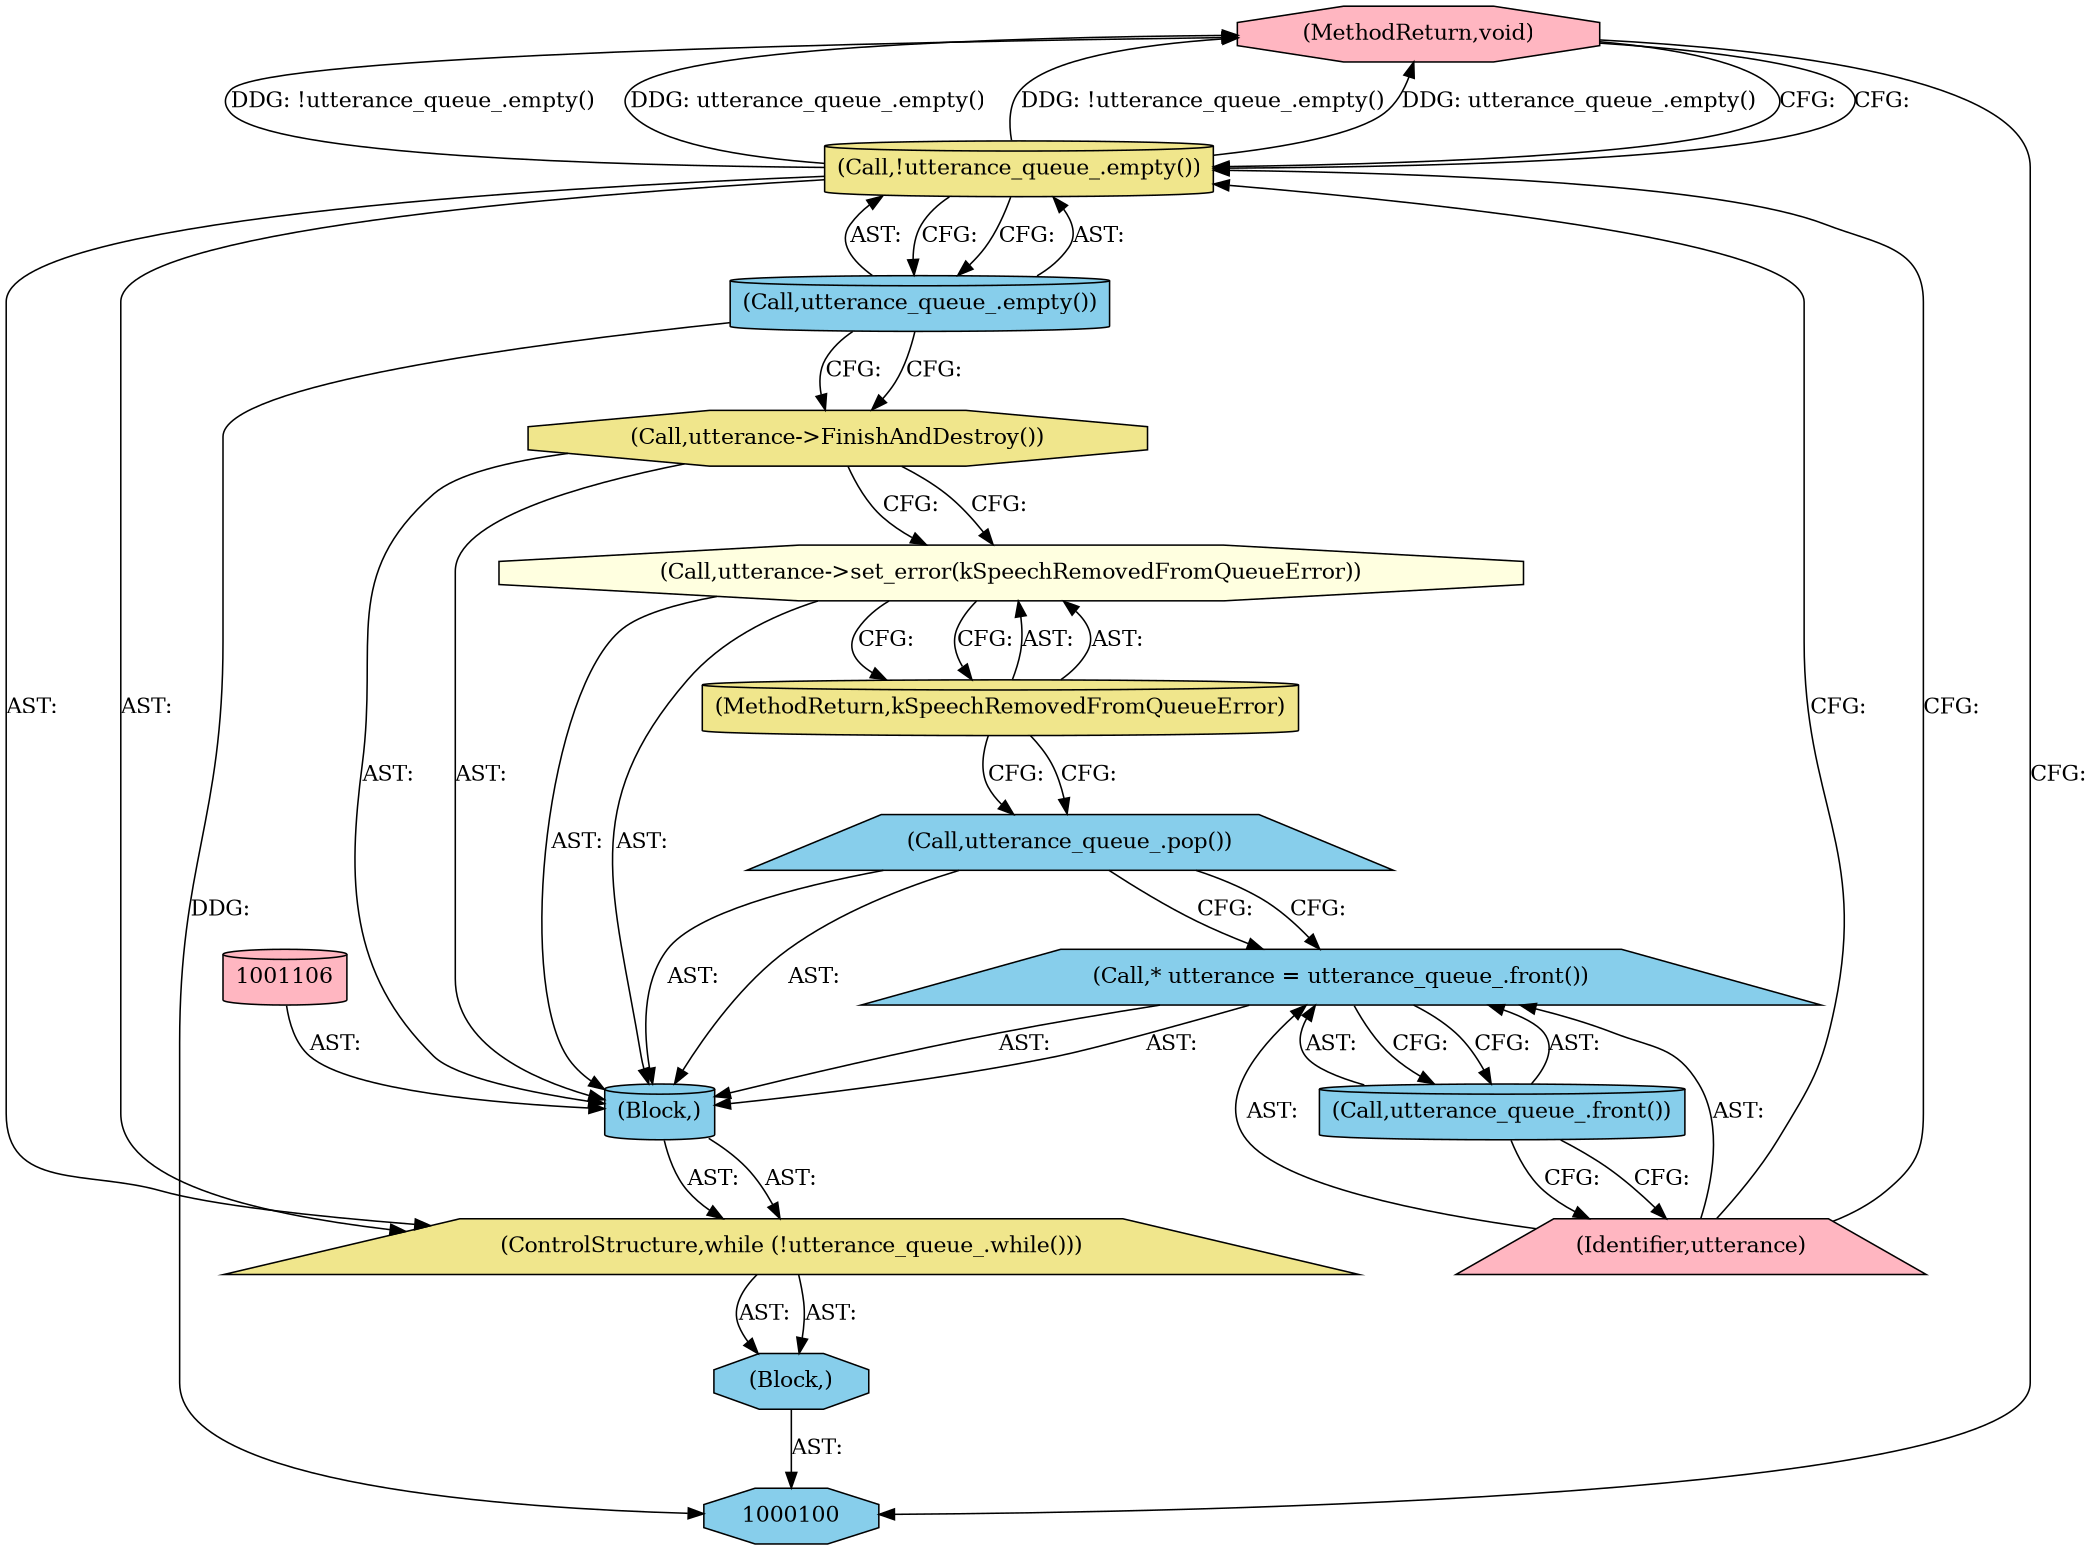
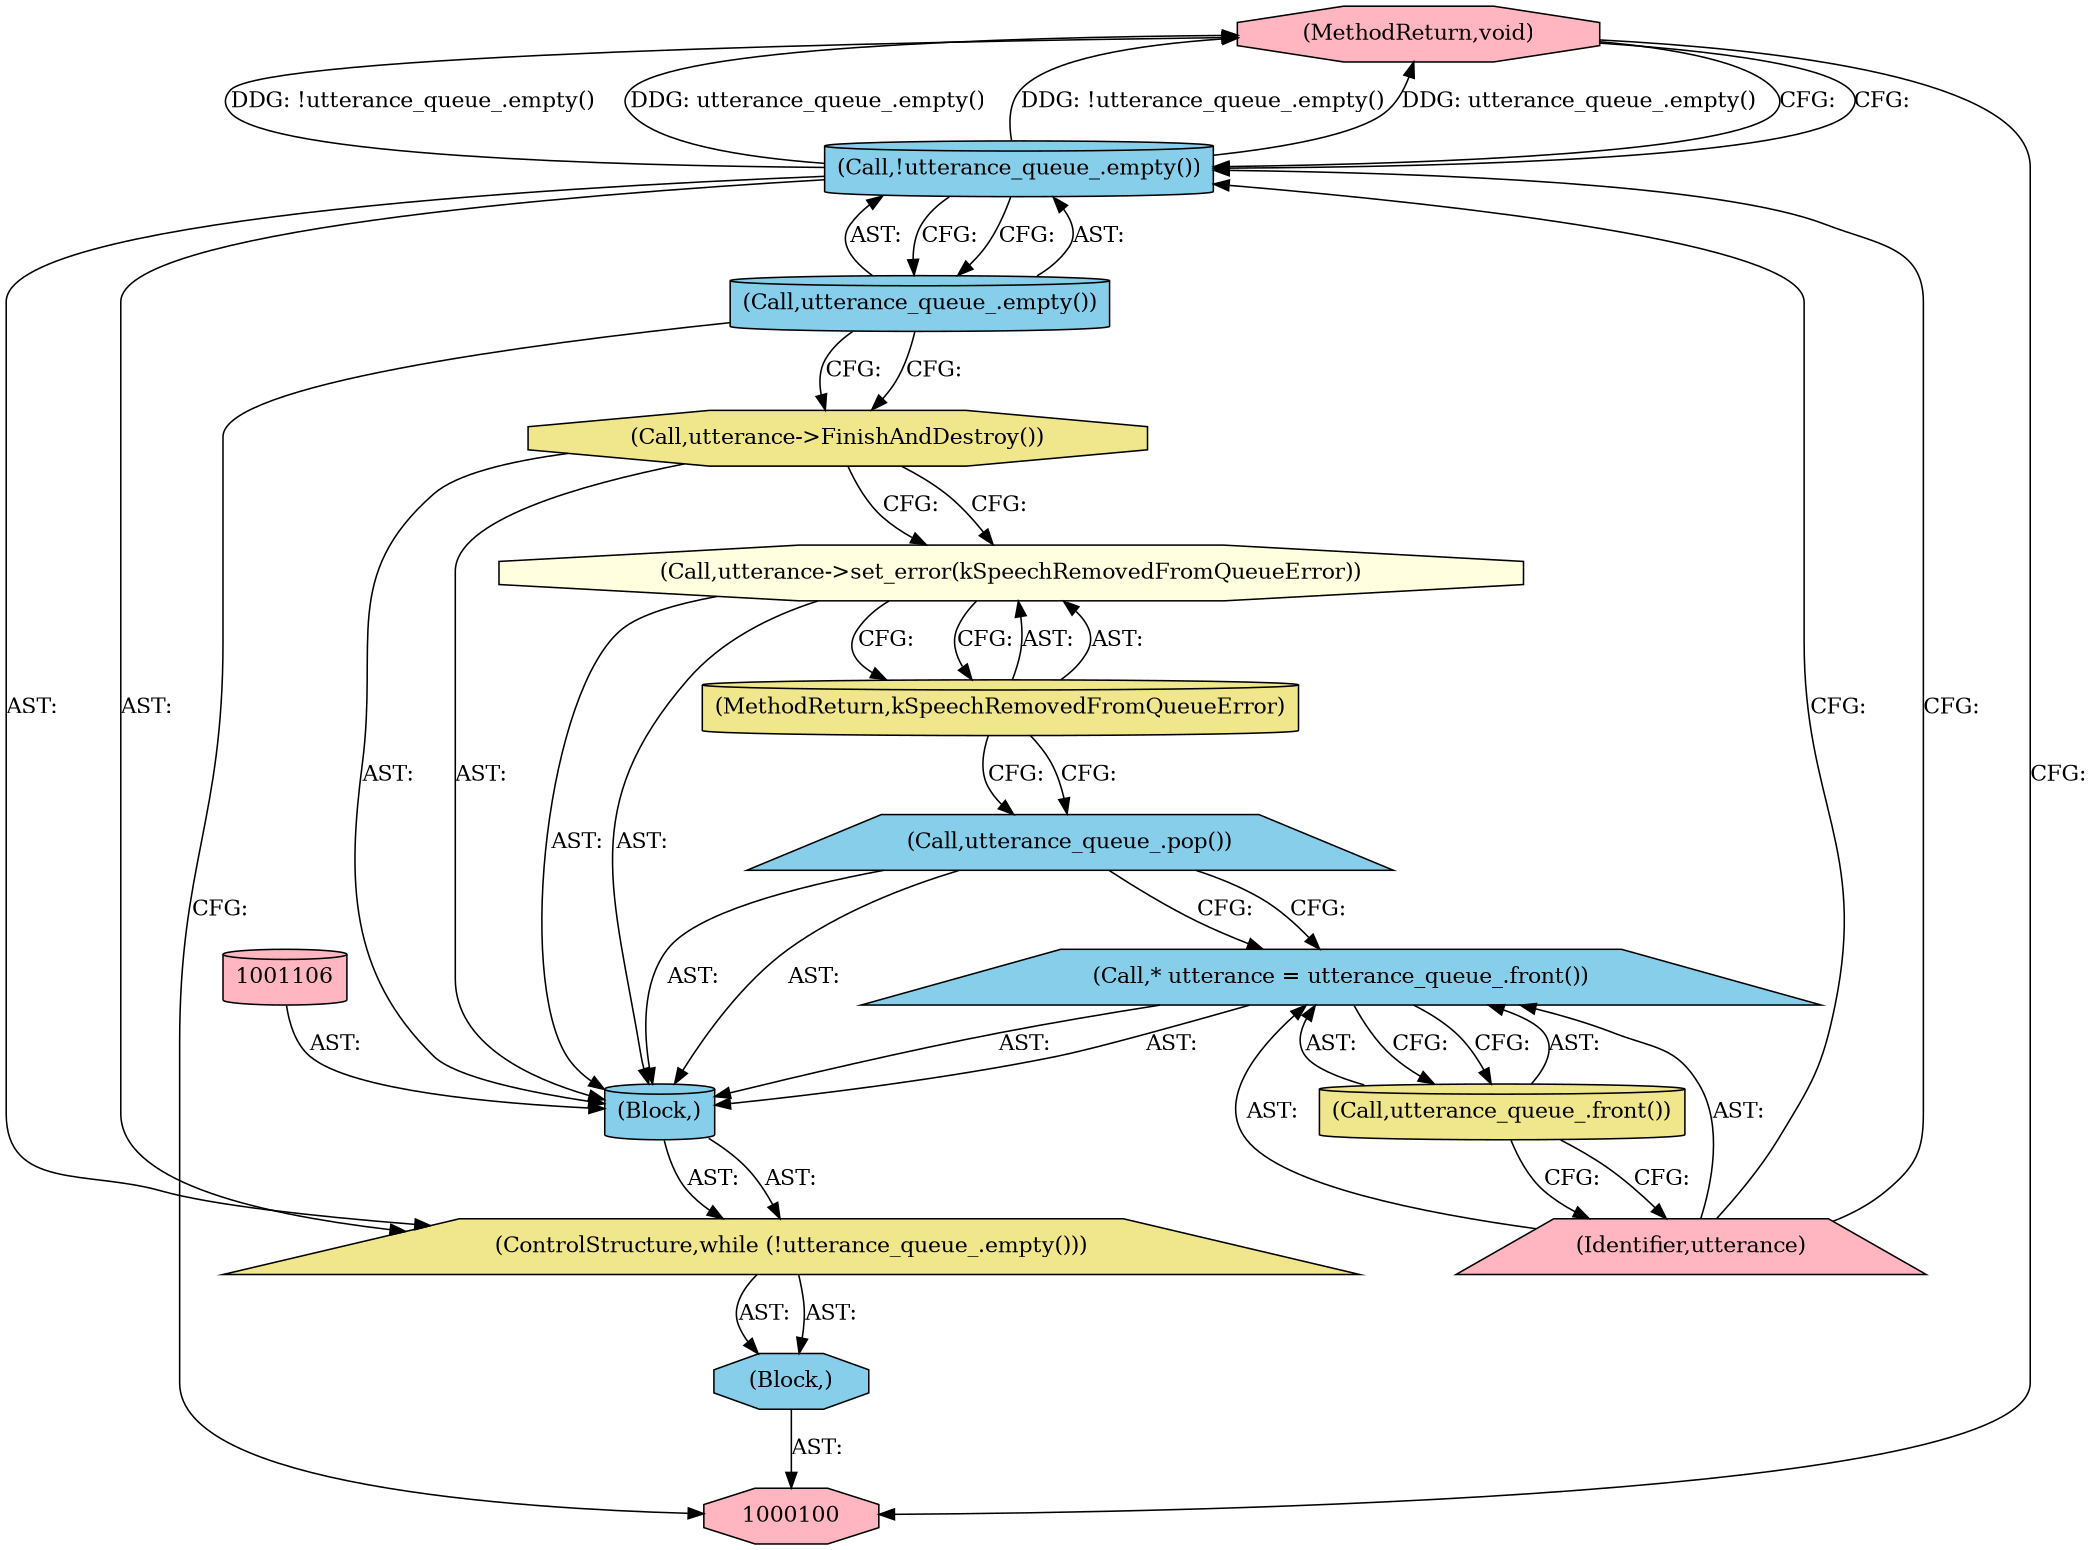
(1019, 169) -> (1019, 169)
(224, 910) -> (224, 910)
(1502, 1112) -> (1502, 1112)
(791, 1247) -> (791, 1247)
(791, 1516) -> (791, 1516)
